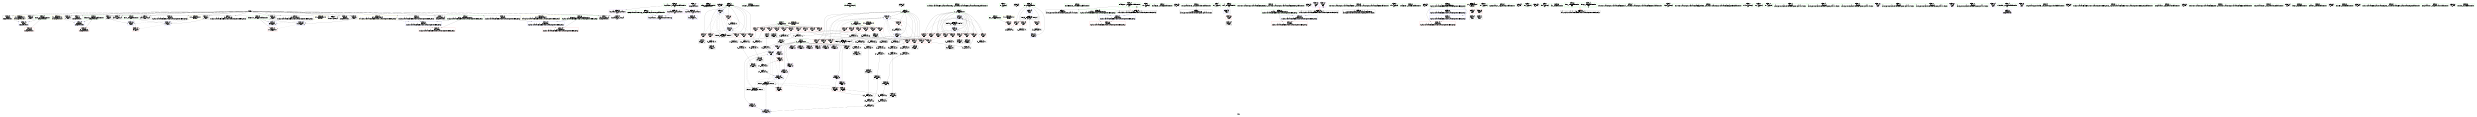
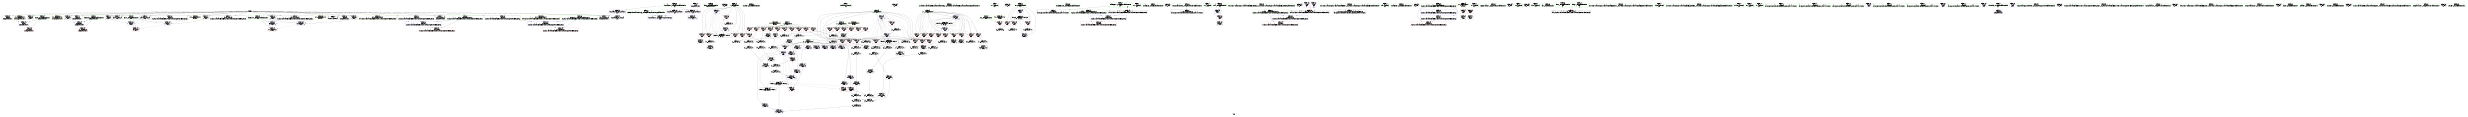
(866, 36) -> none
